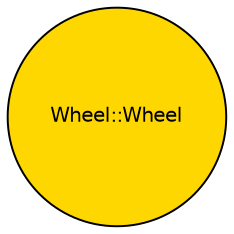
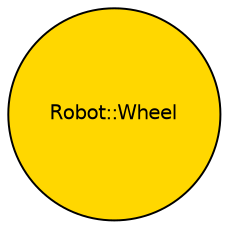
(117, 117) -> (114, 114)
